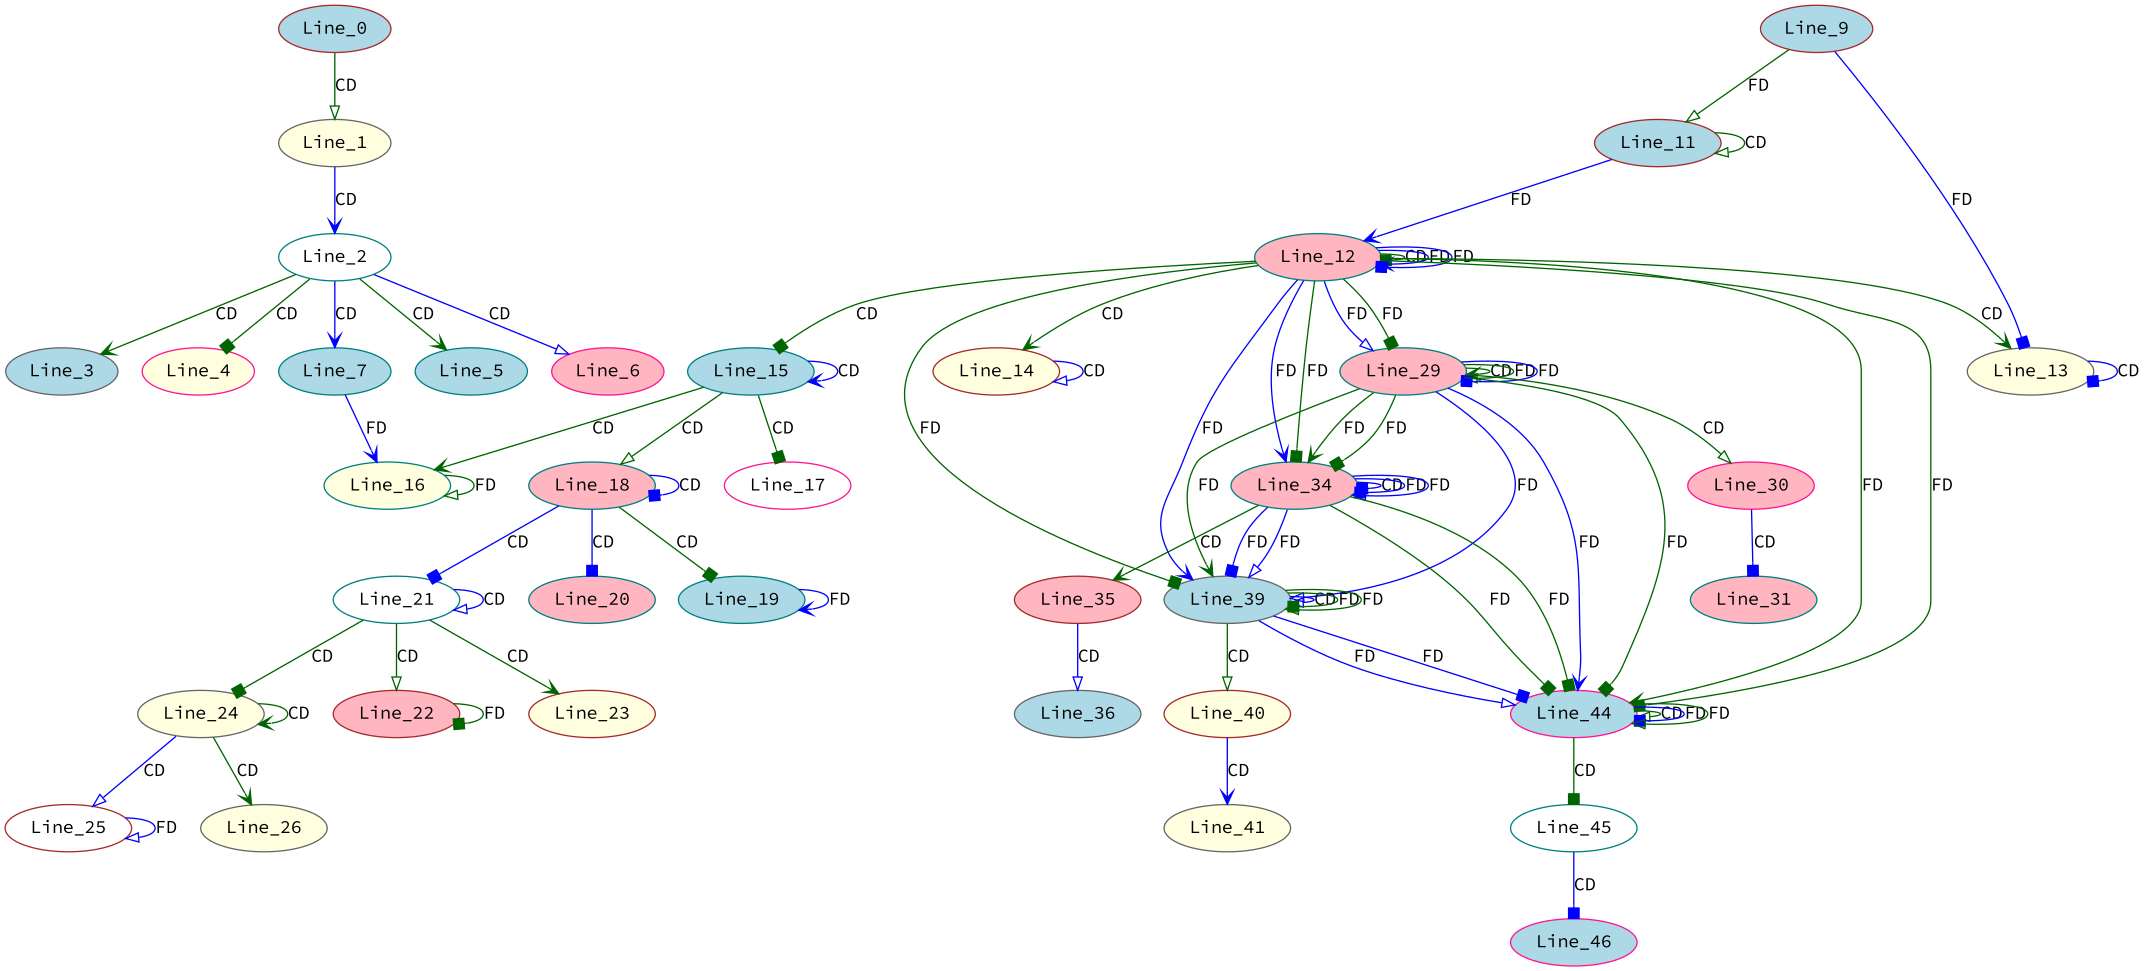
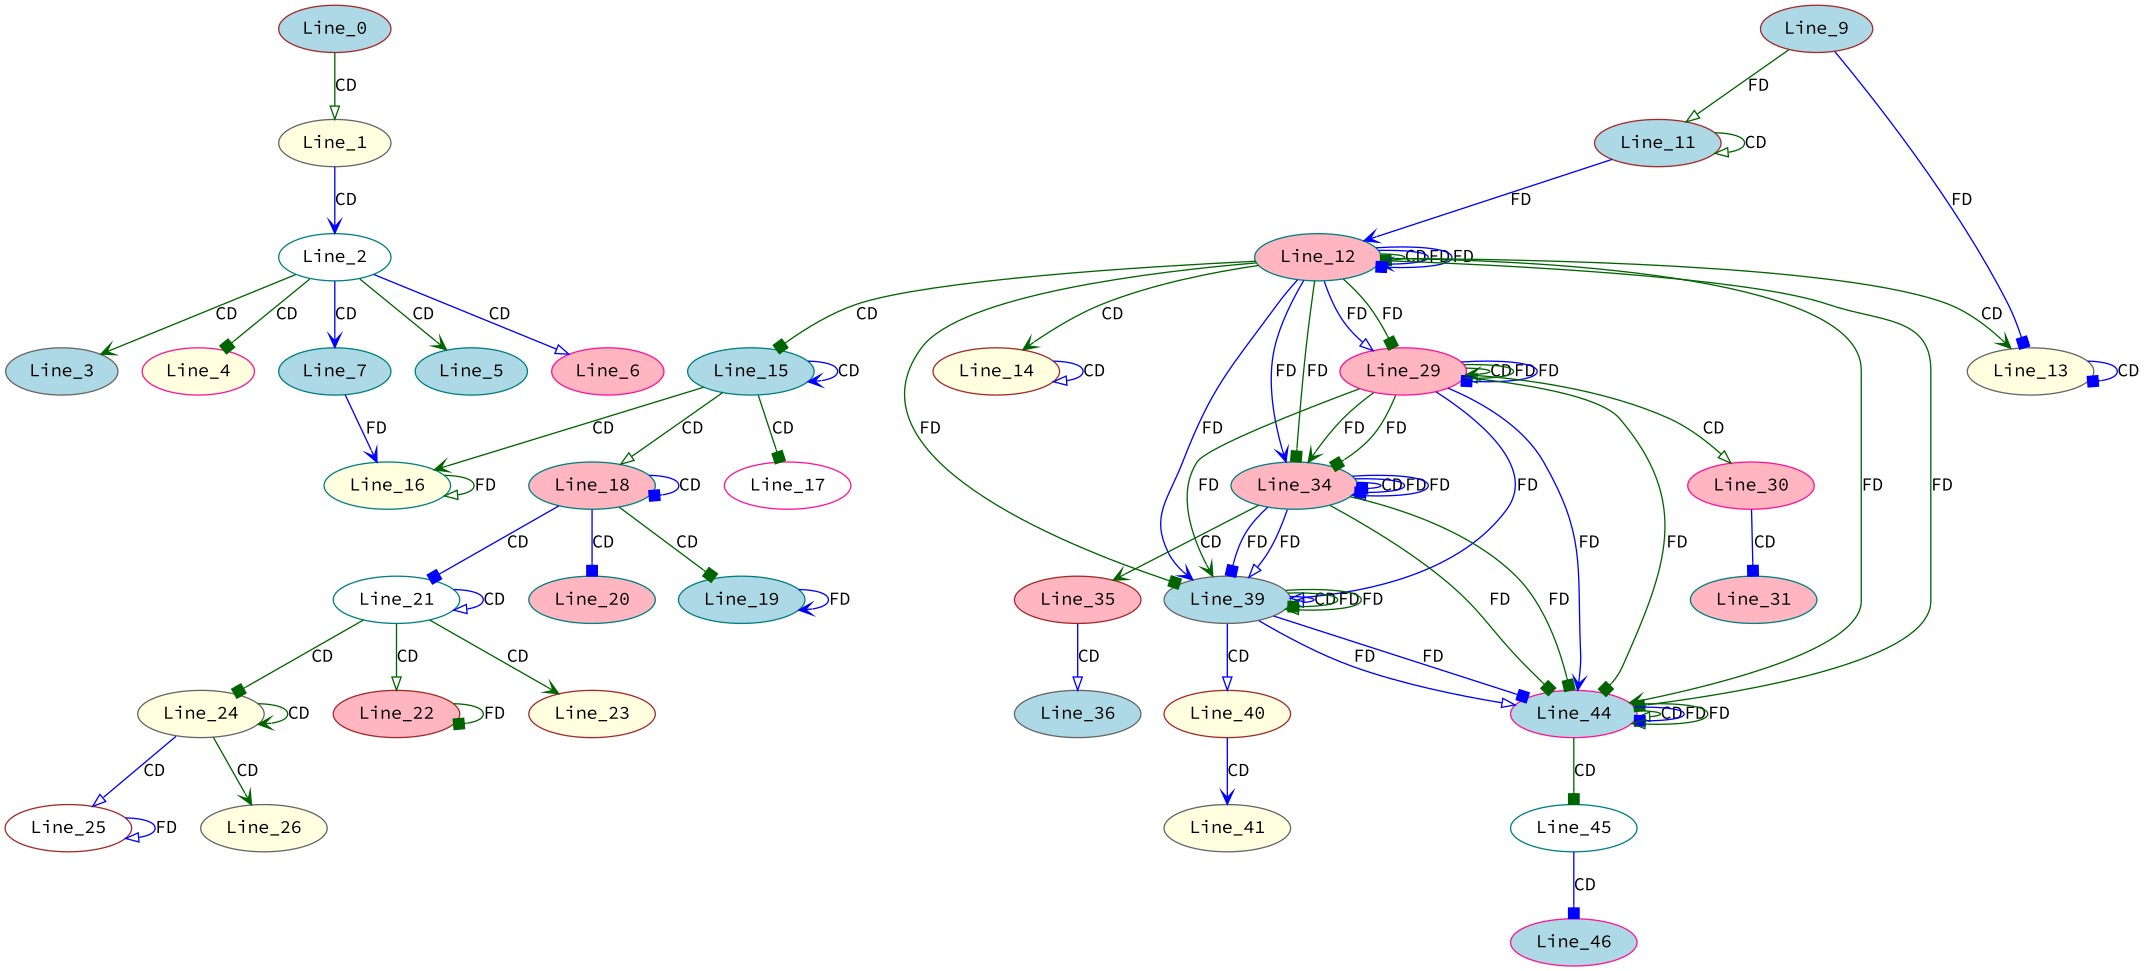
(1403, 371) -> (1403, 371)
(1227, 650) -> (1227, 650)
